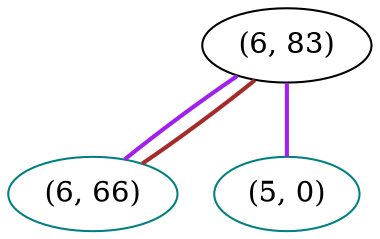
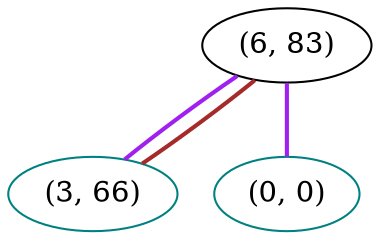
(93, 194) -> (93, 194)
(287, 194) -> (287, 194)
